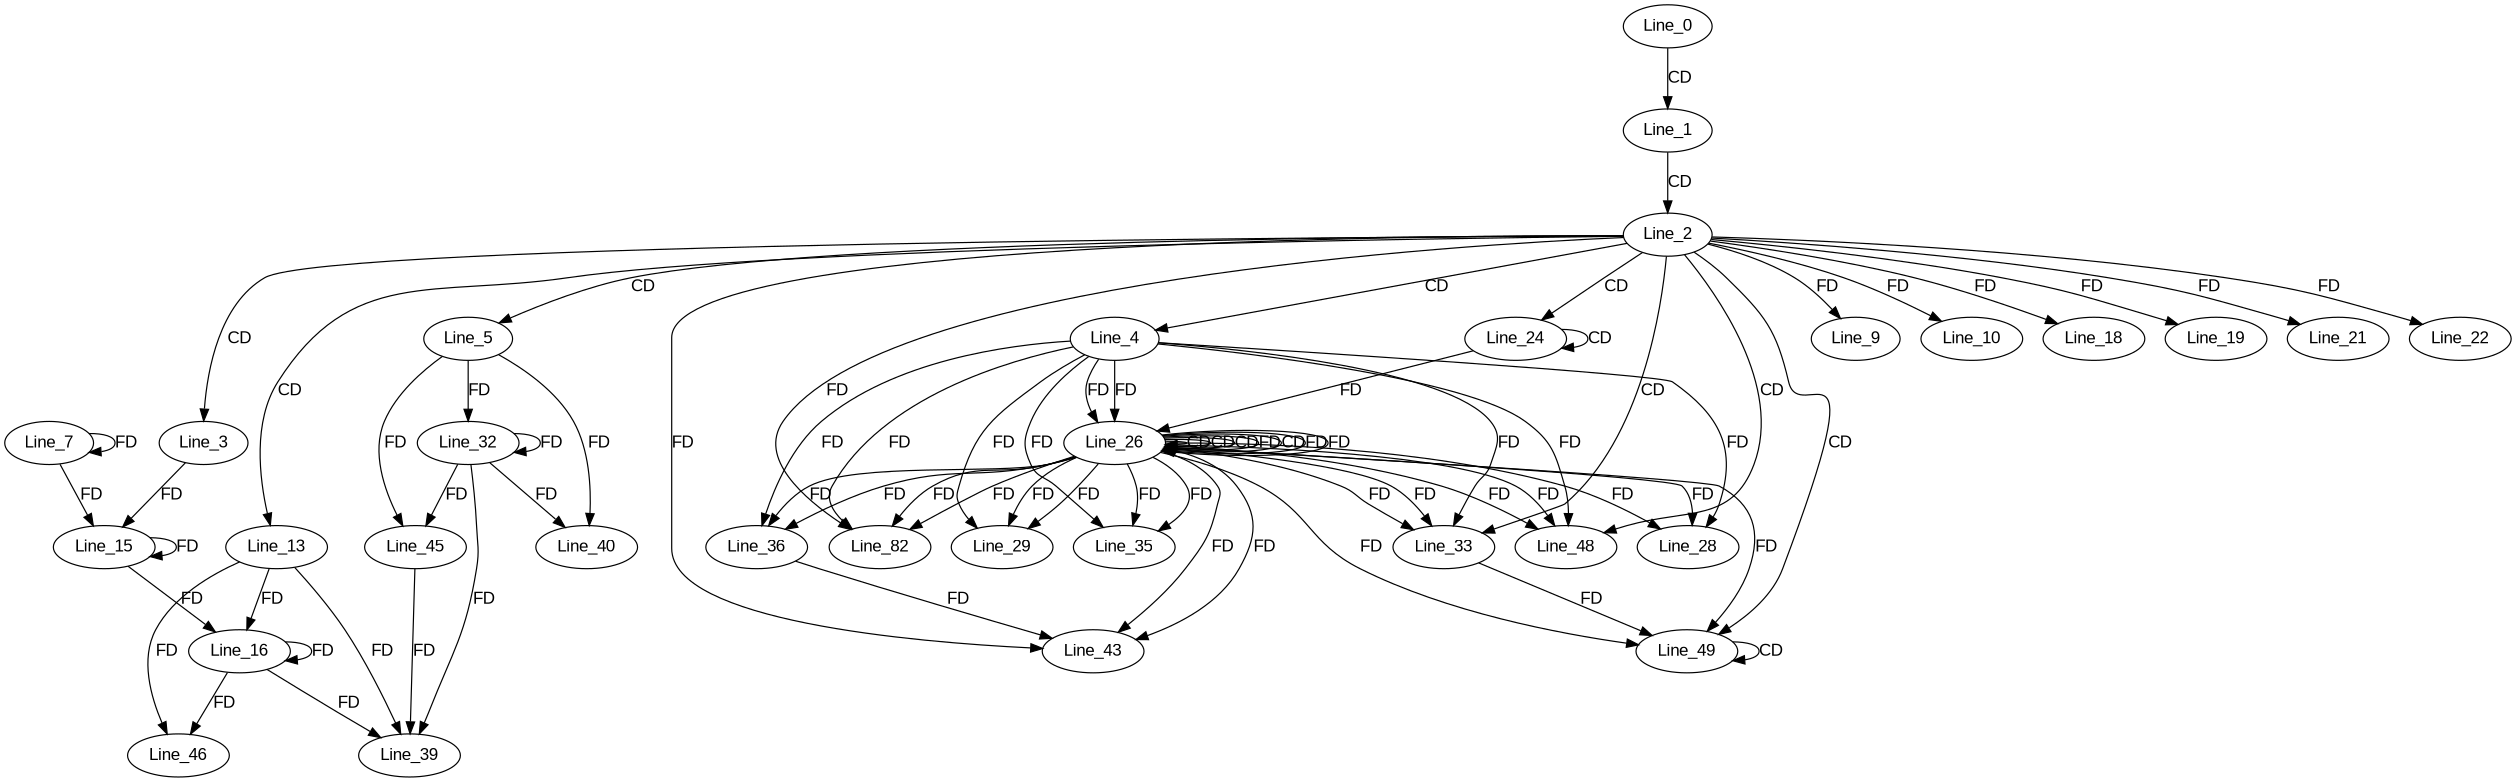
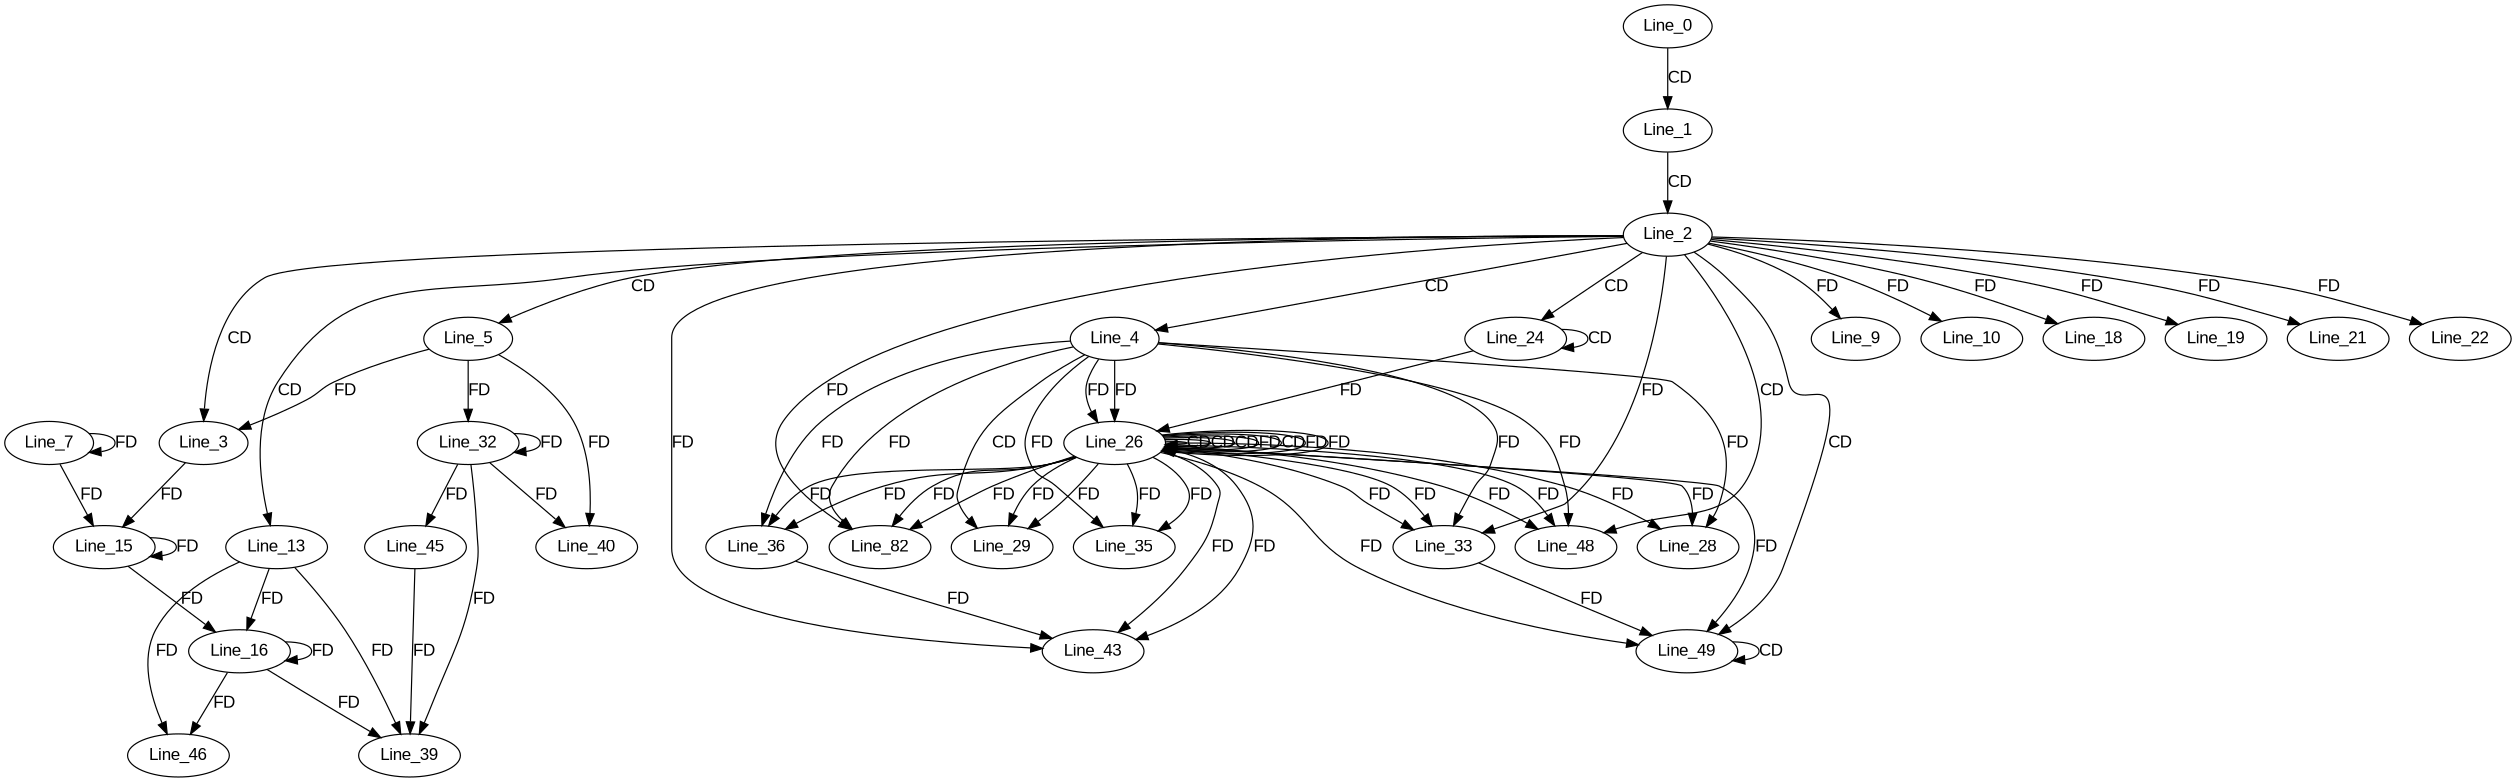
(1653, 391) -> (1653, 391)
(383, 426) -> (337, 381)
(1004, 443) -> (1004, 443)
